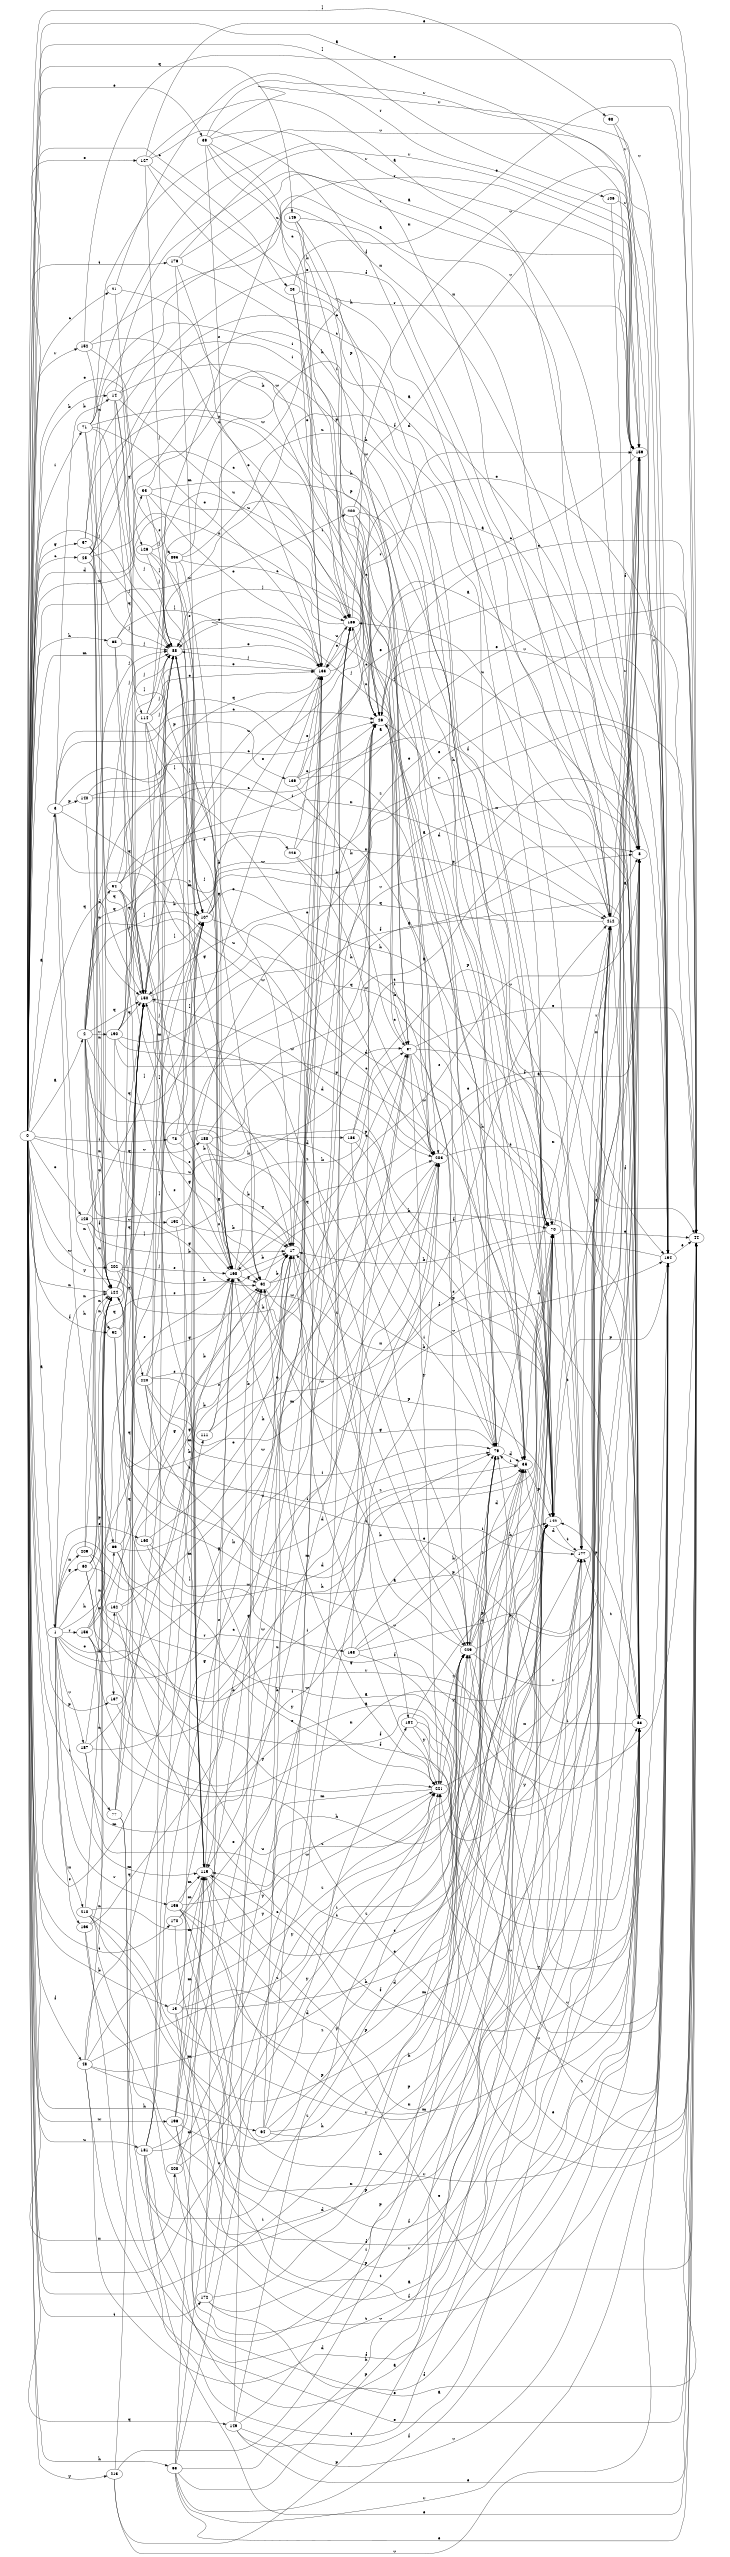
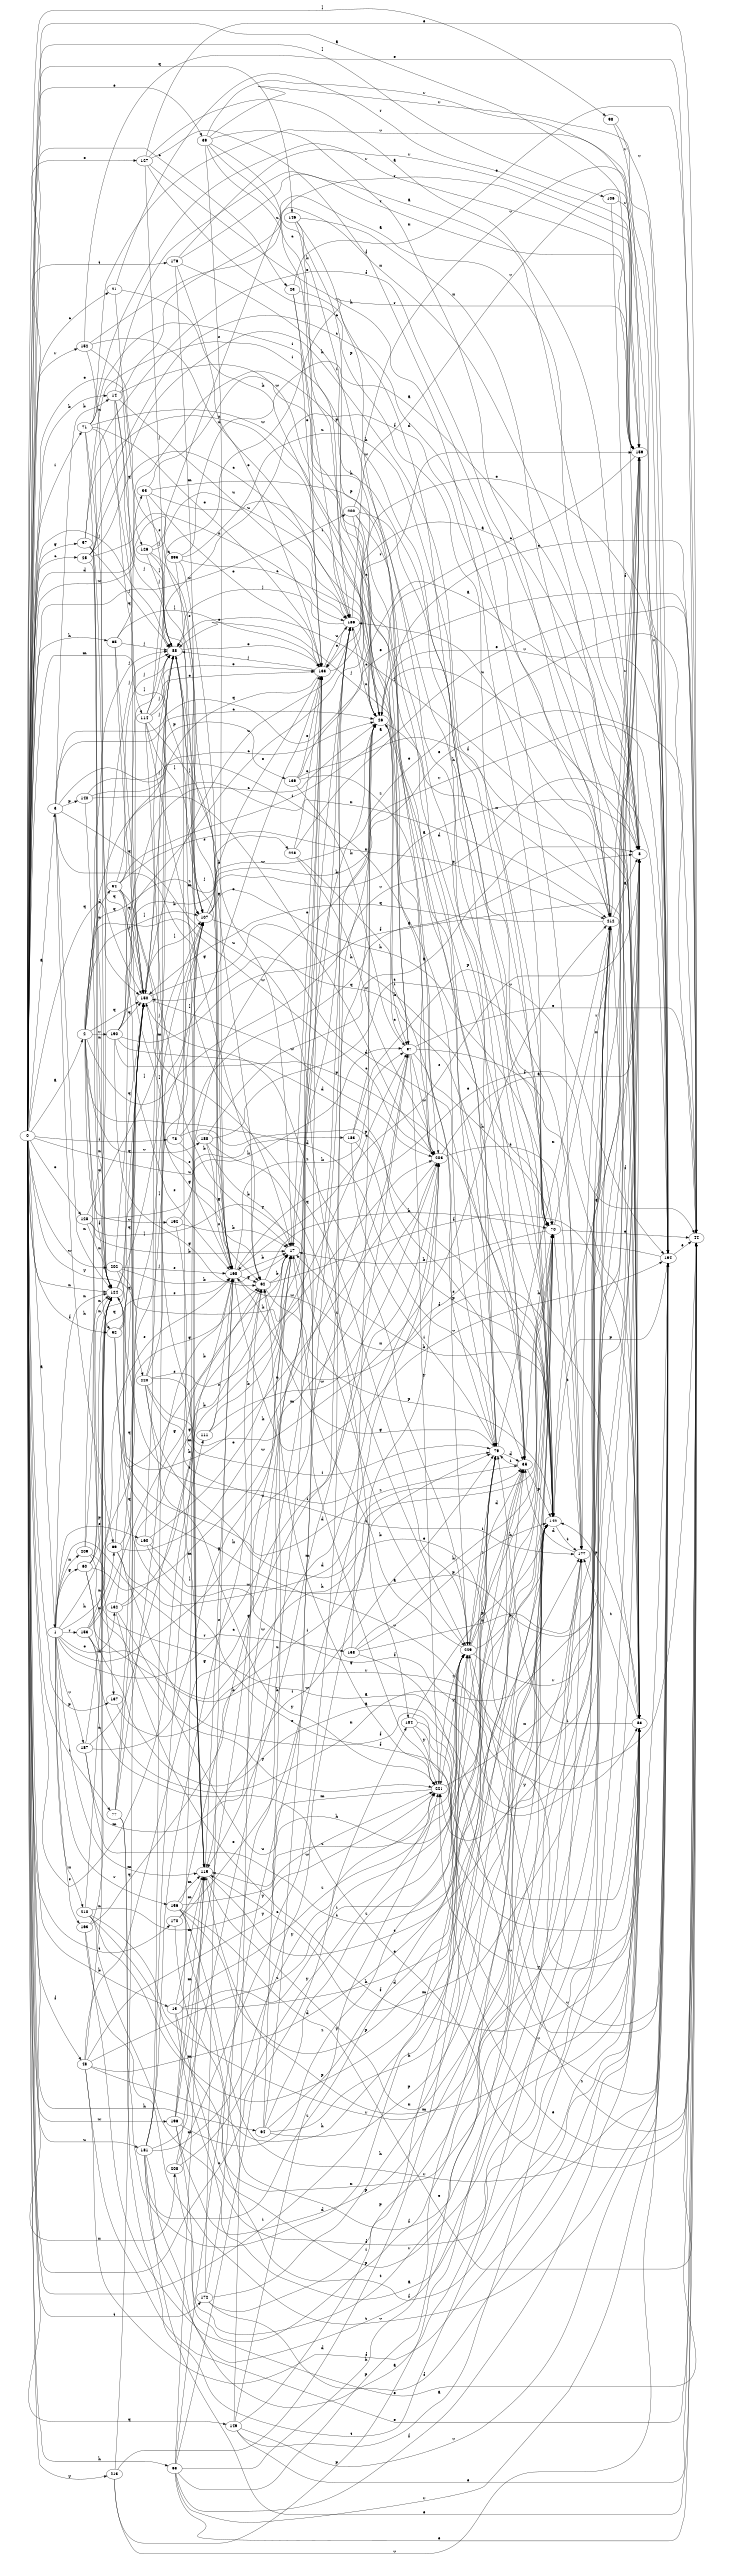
(115, 617) -> none
